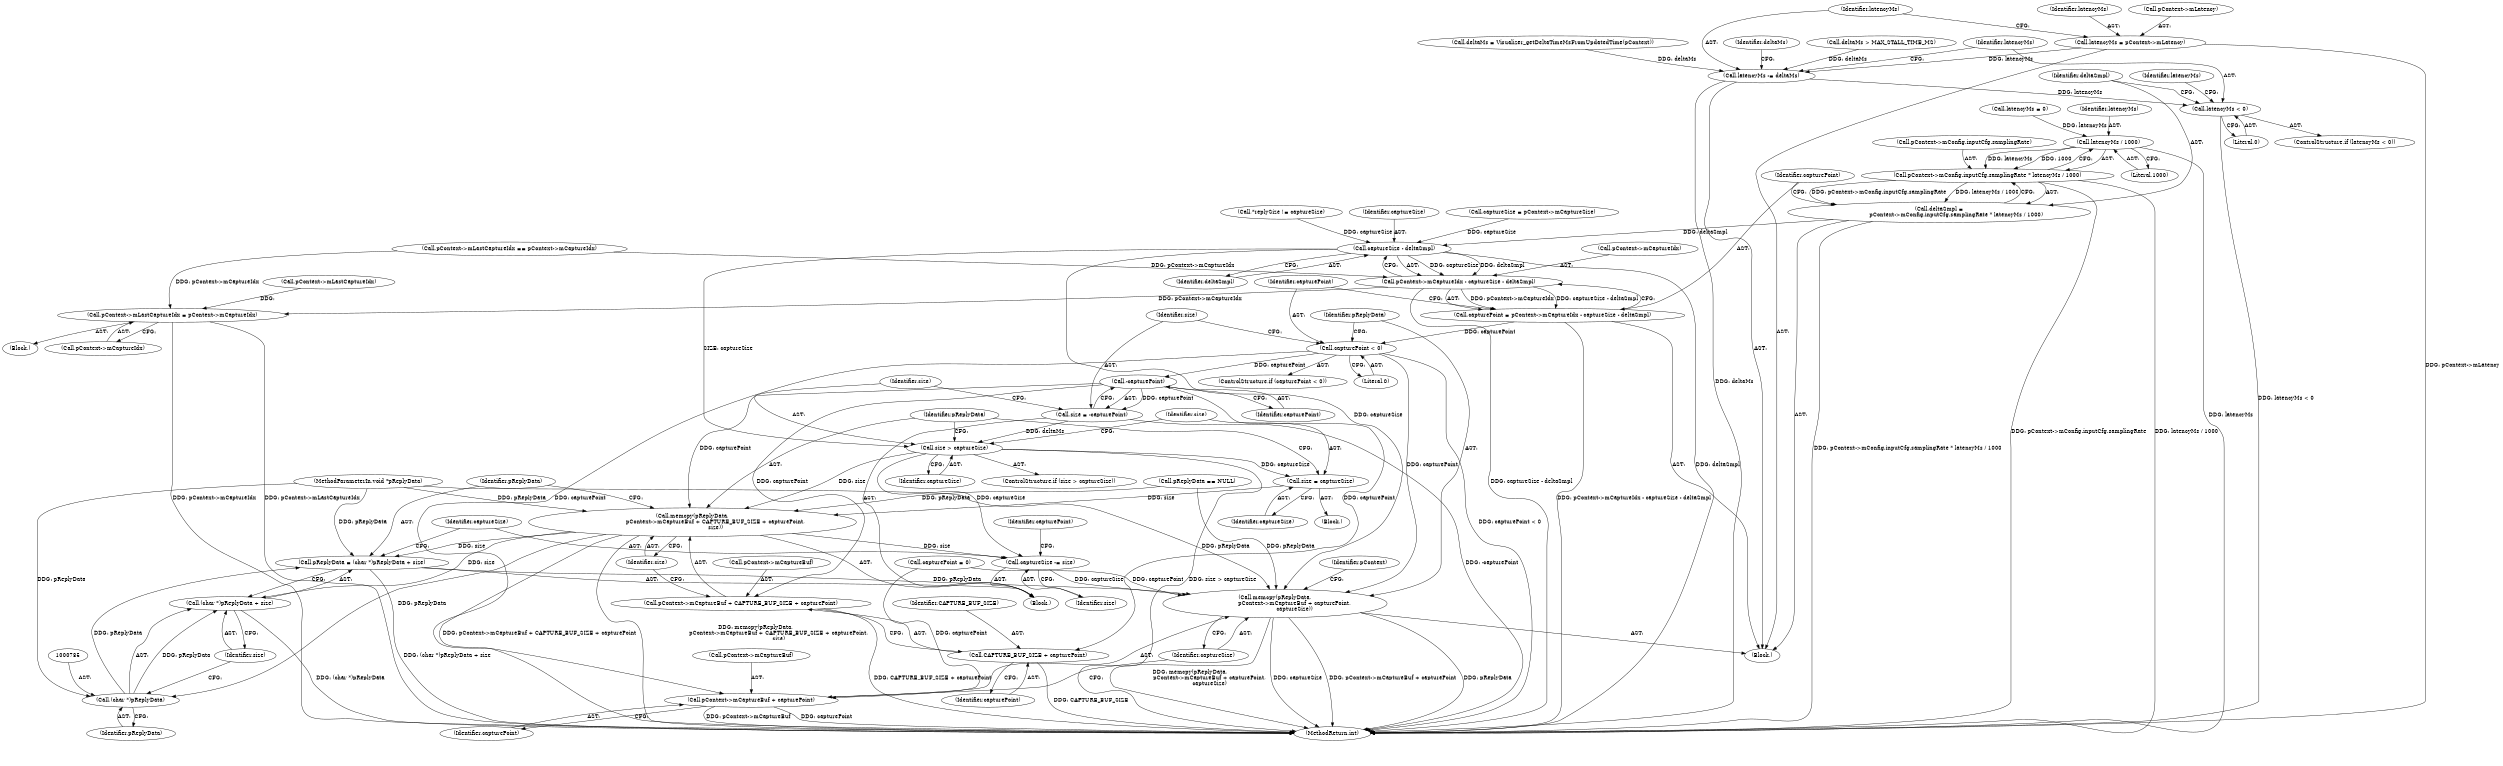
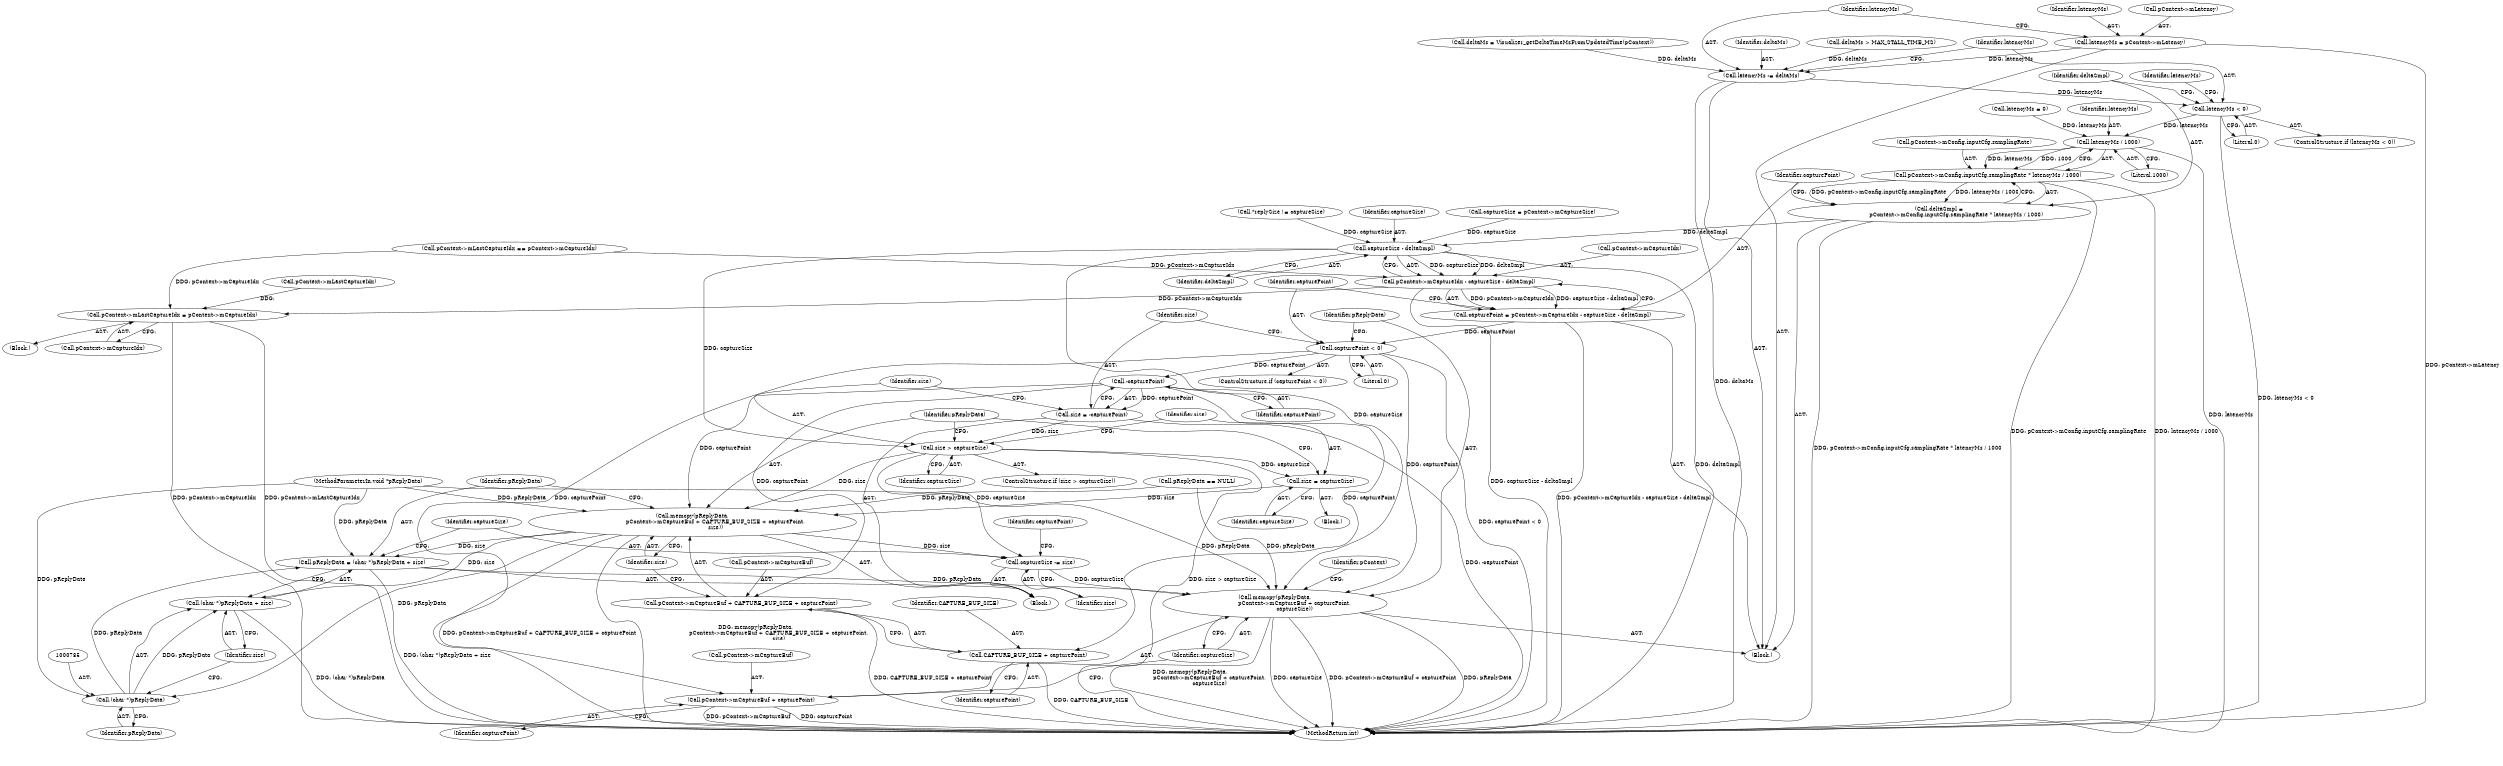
(1769, 59) -> (1769, 59)
none -> (2162, 124)
(728, 349) -> (728, 349)
(1045, 432) -> (1045, 432)
(940, 563) -> none
